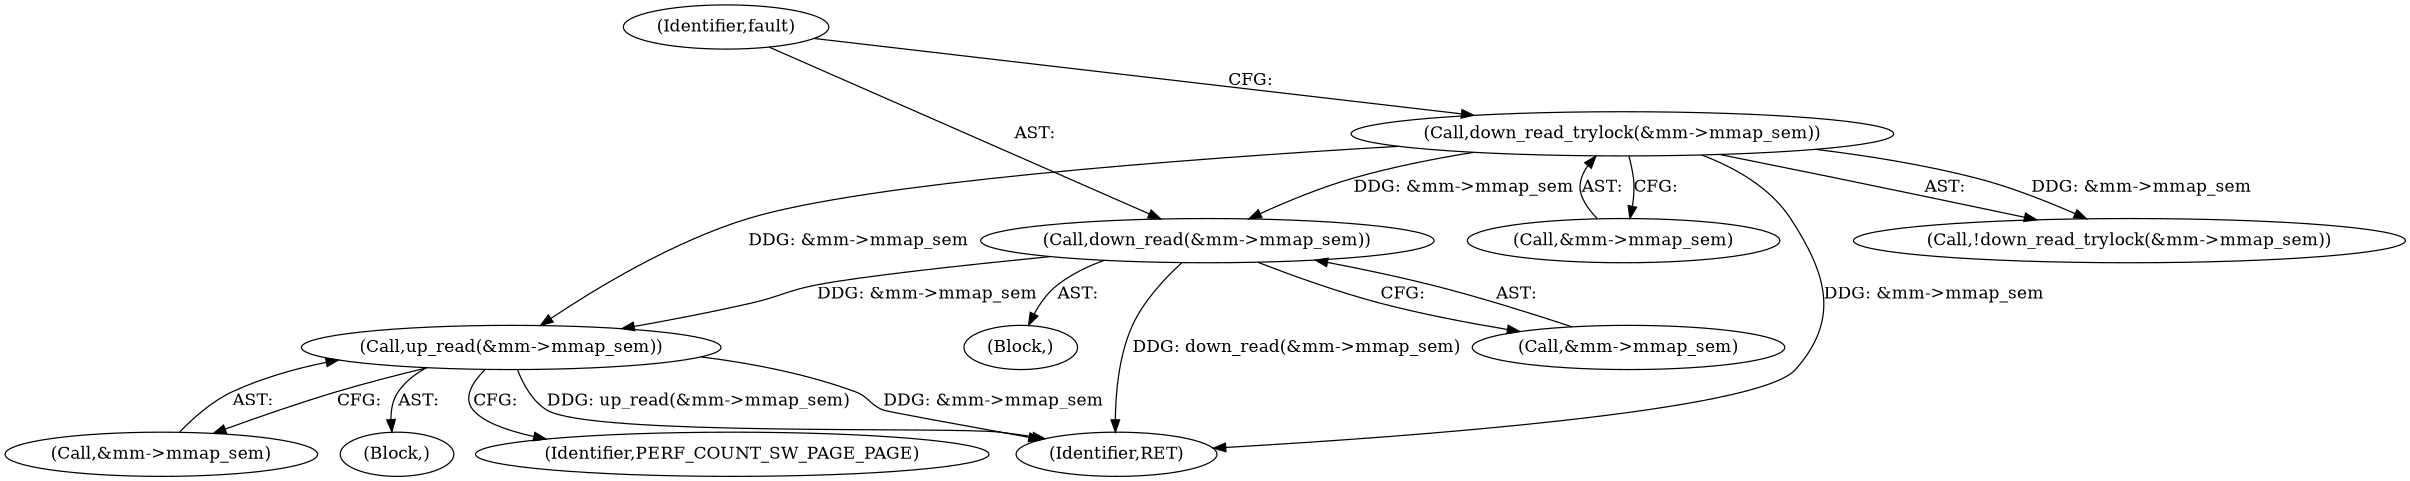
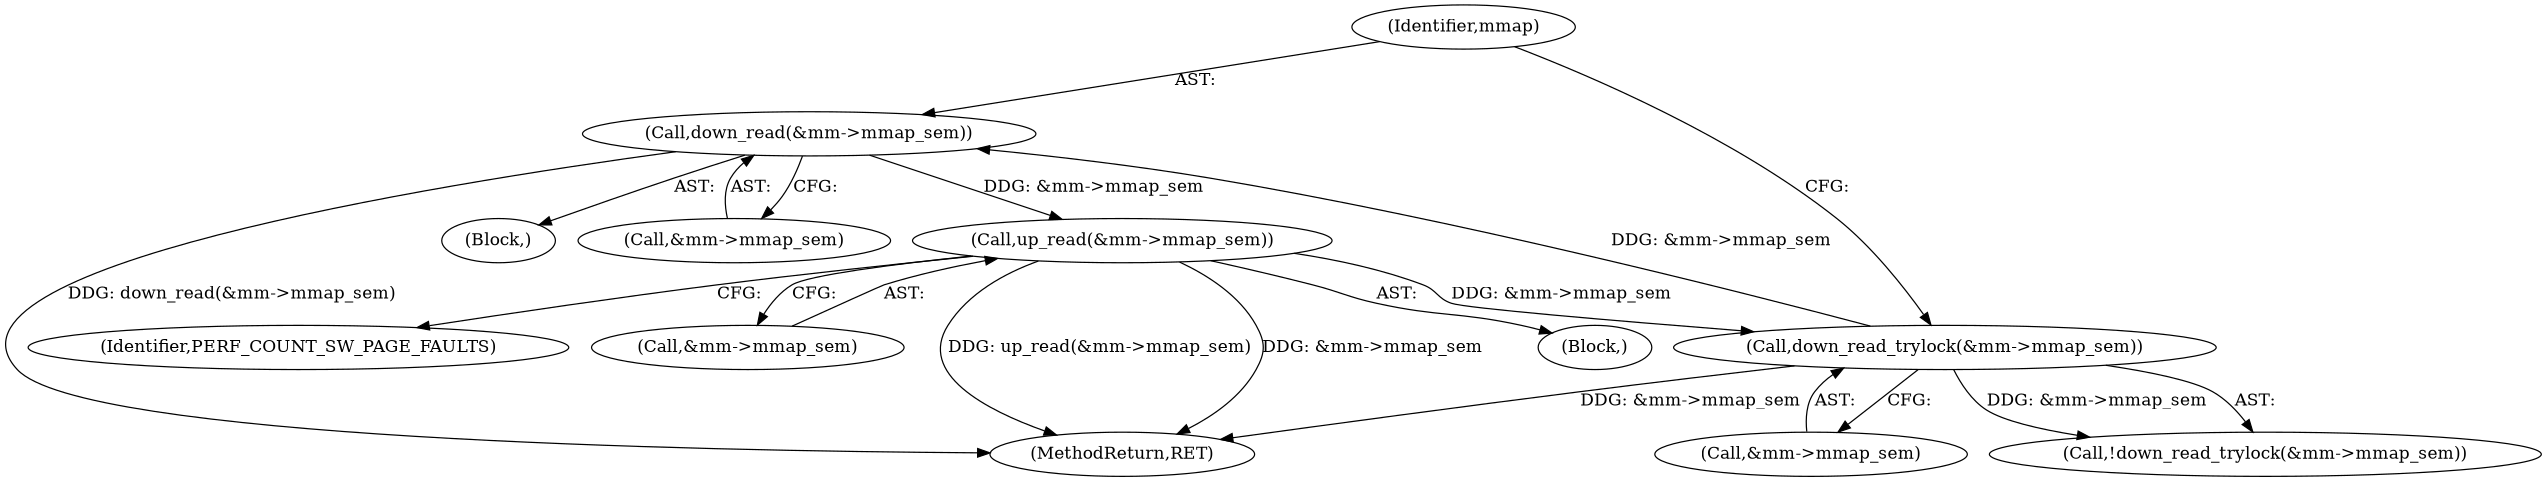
(726, 27) -> (1464, 27)
(961, 182) -> (1513, 311)
(732, 454) -> (298, 347)
(1117, 454) -> (1122, 454)
